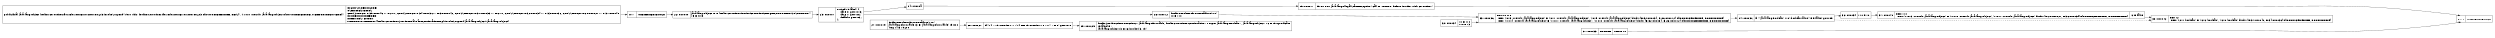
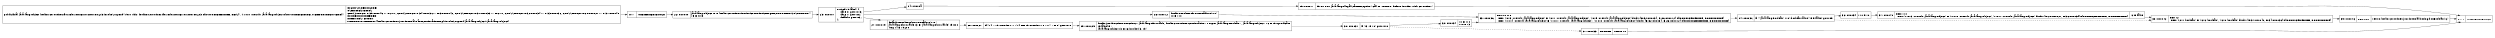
none -> (871, 19)
none -> (2395, 19)
(912, 22) -> (913, 22)
none -> (1366, 26)
